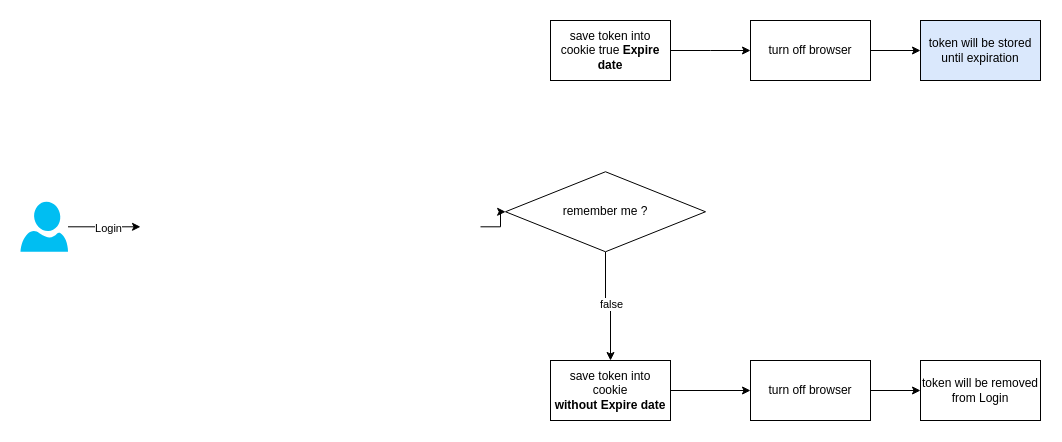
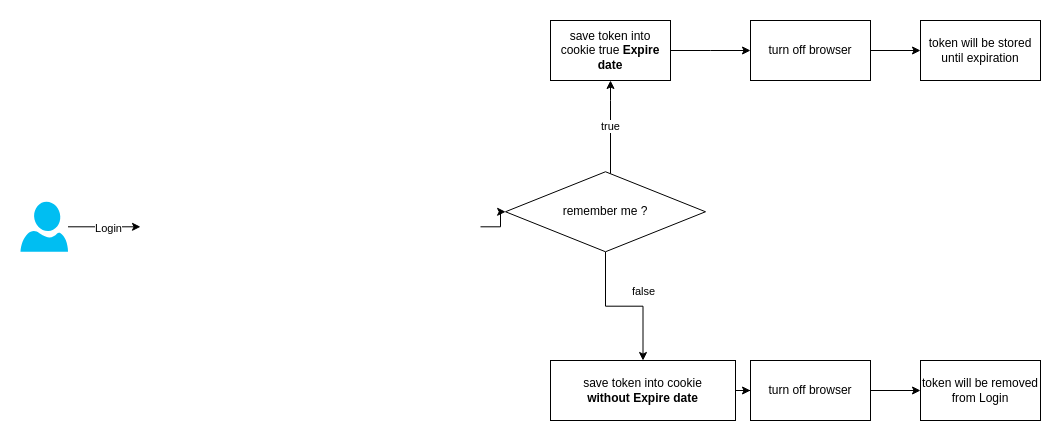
(981, 51) -> (981, 51)
none -> (611, 131)
(611, 391) -> (643, 391)
